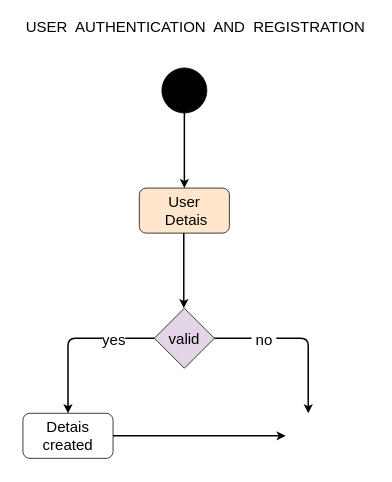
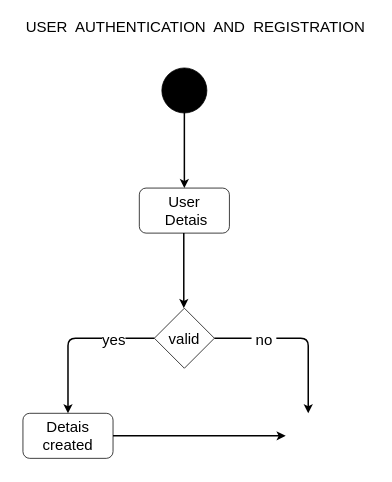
(184, 210) -> (184, 210)
(184, 338) -> (184, 338)
